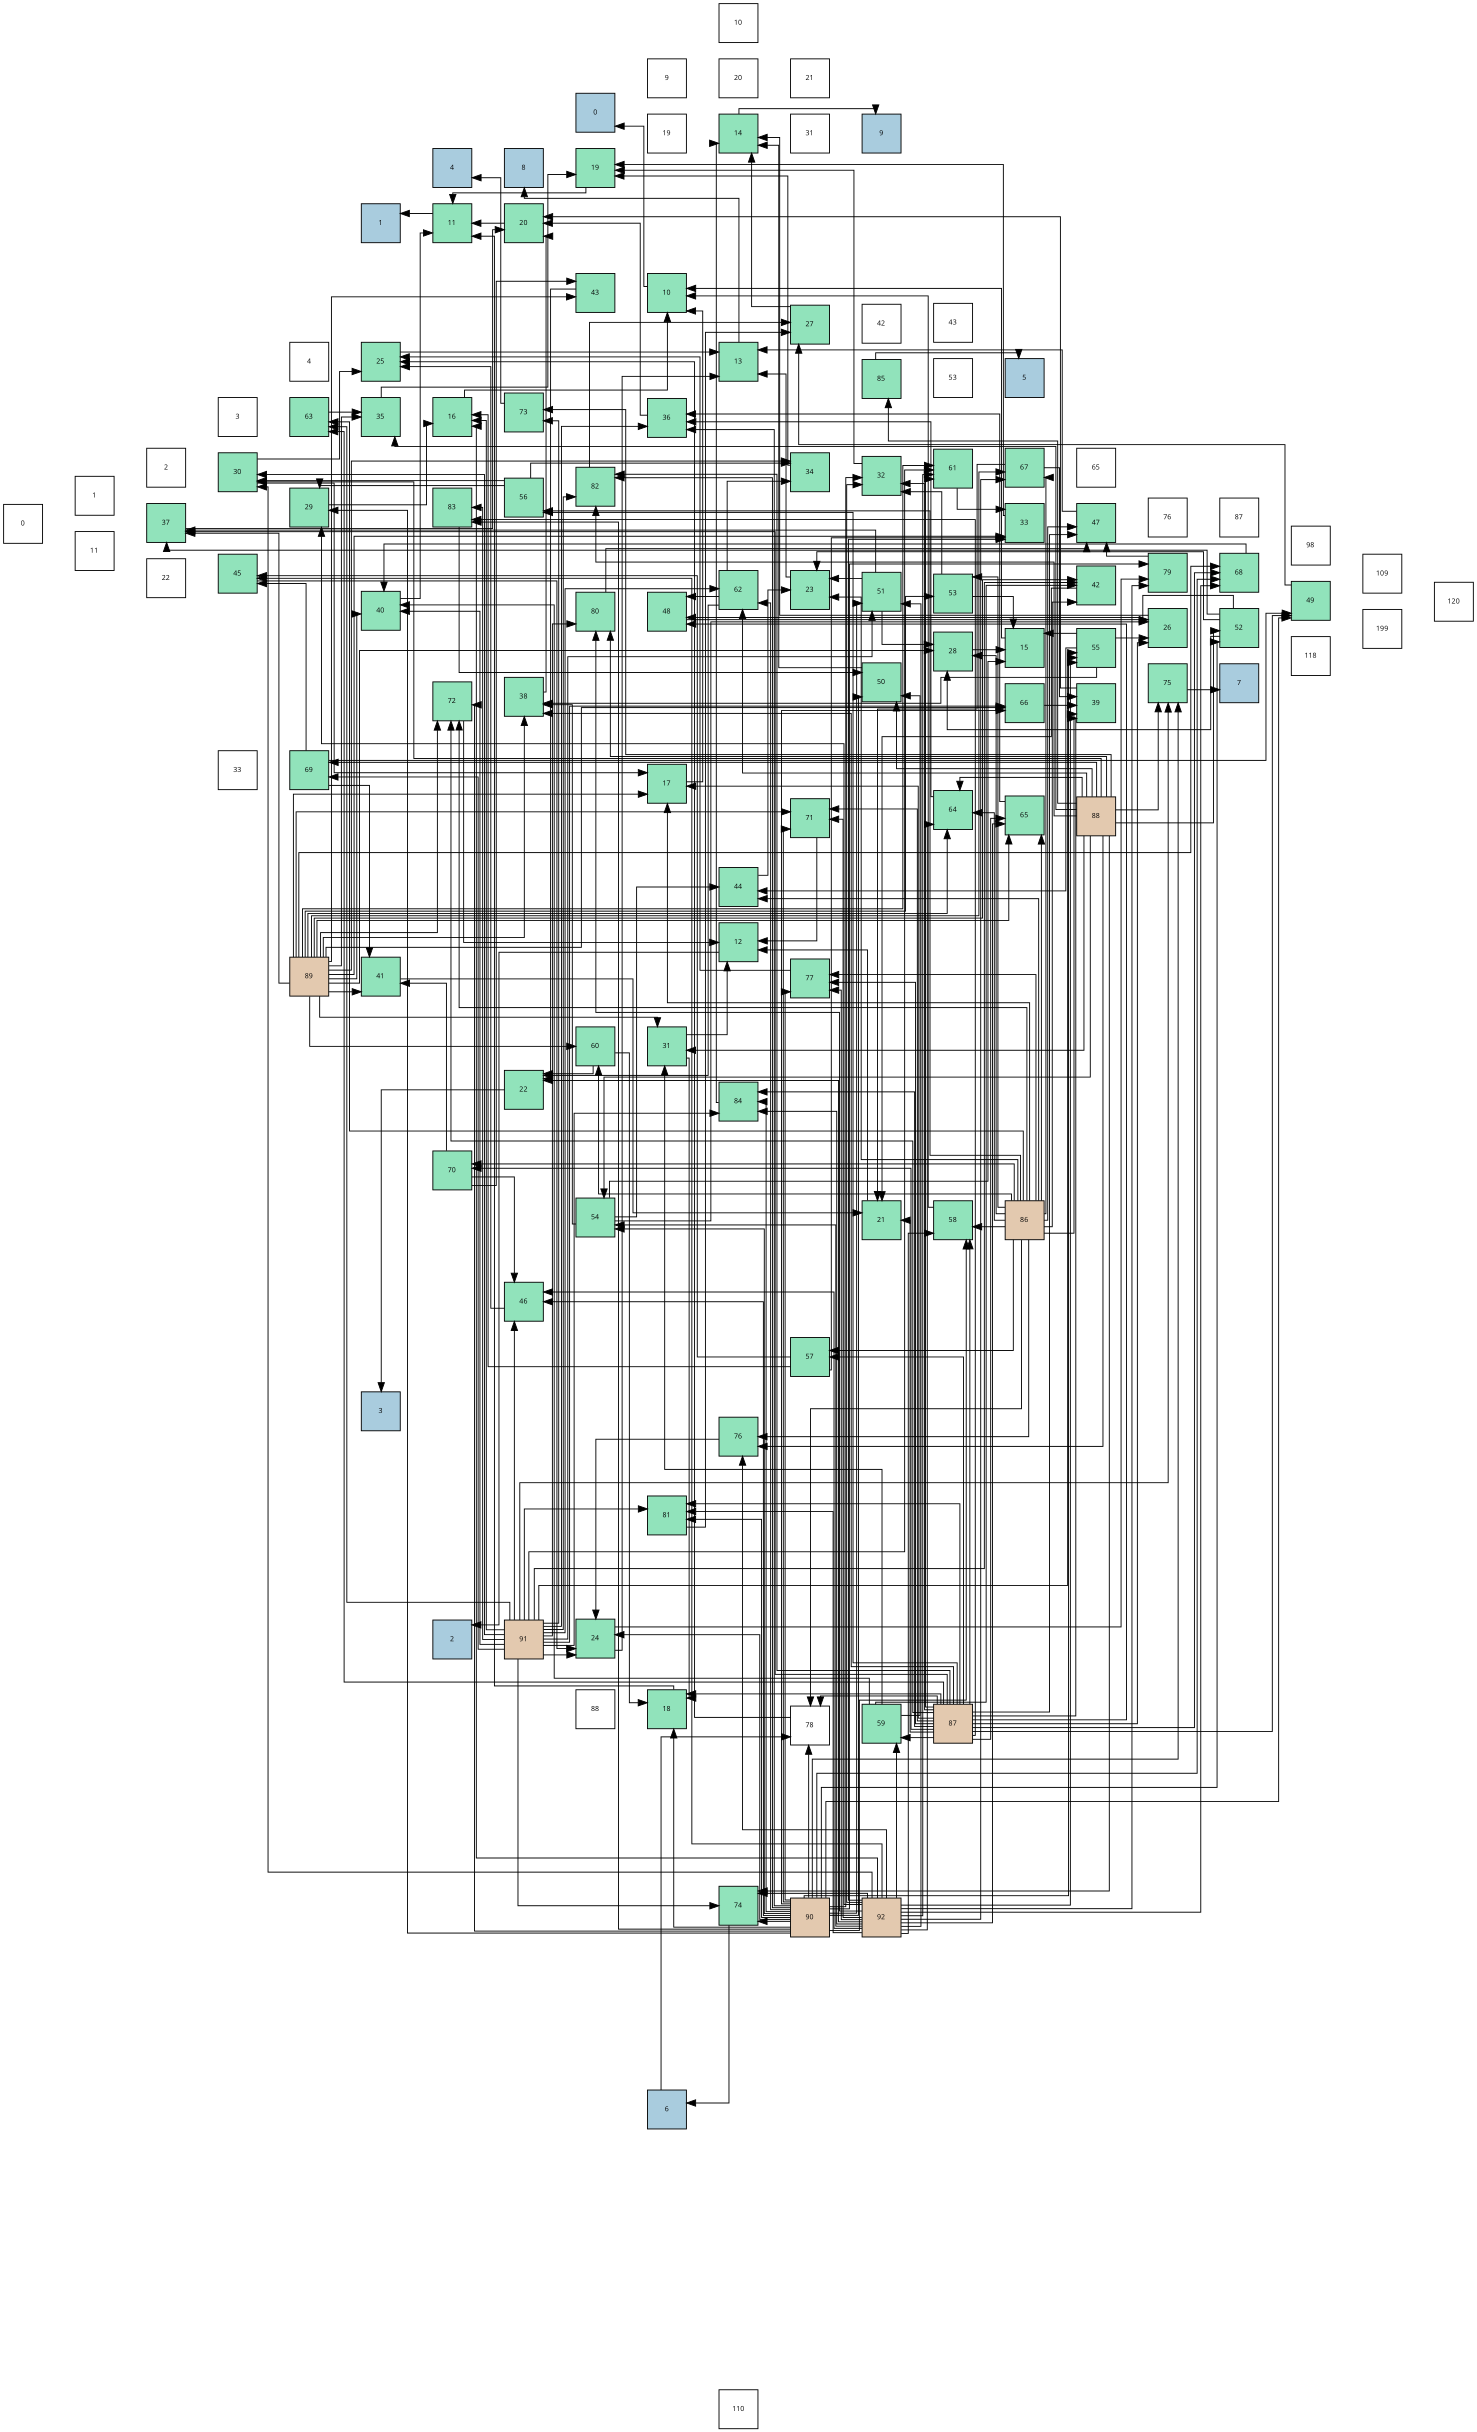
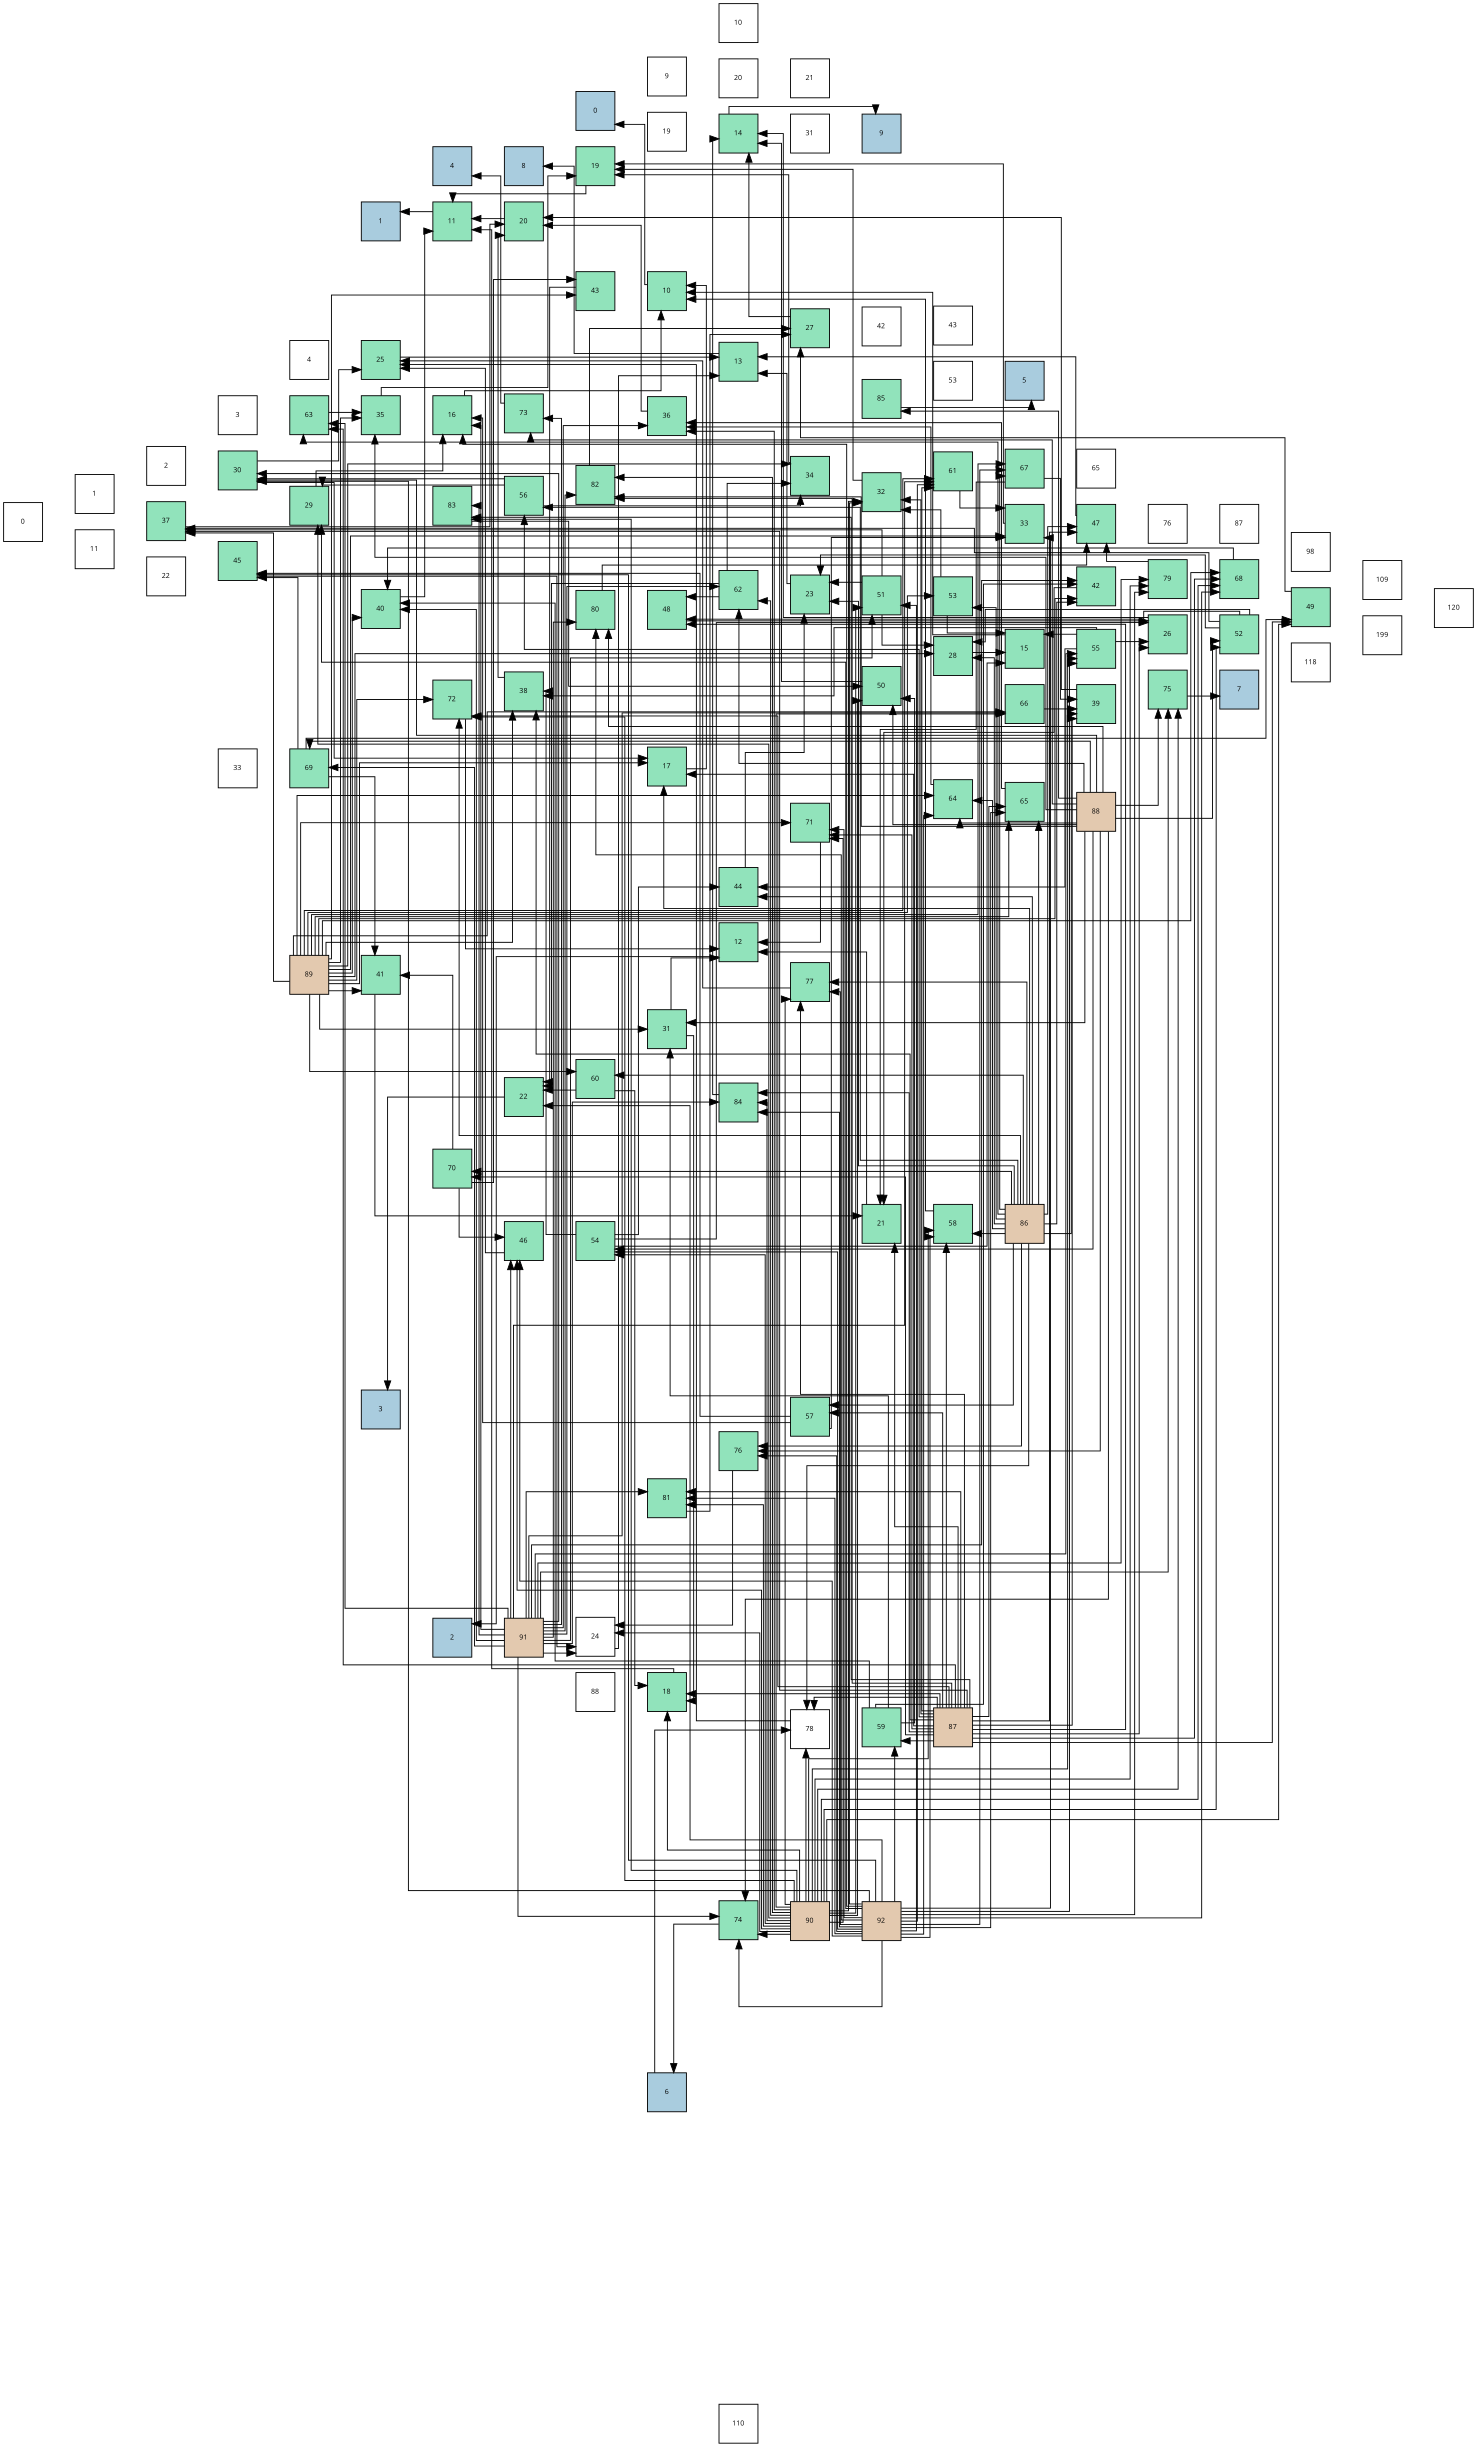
(1121, 1347) -> (1098, 1563)
(595, 1639) -> (595, 1637)
